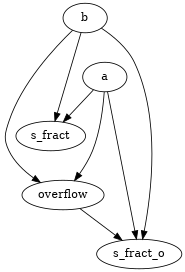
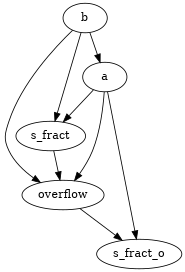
(150, 122) -> (94, 44)
none -> (56, 161)
